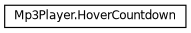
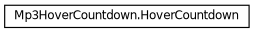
(95, 16) -> (127, 16)
